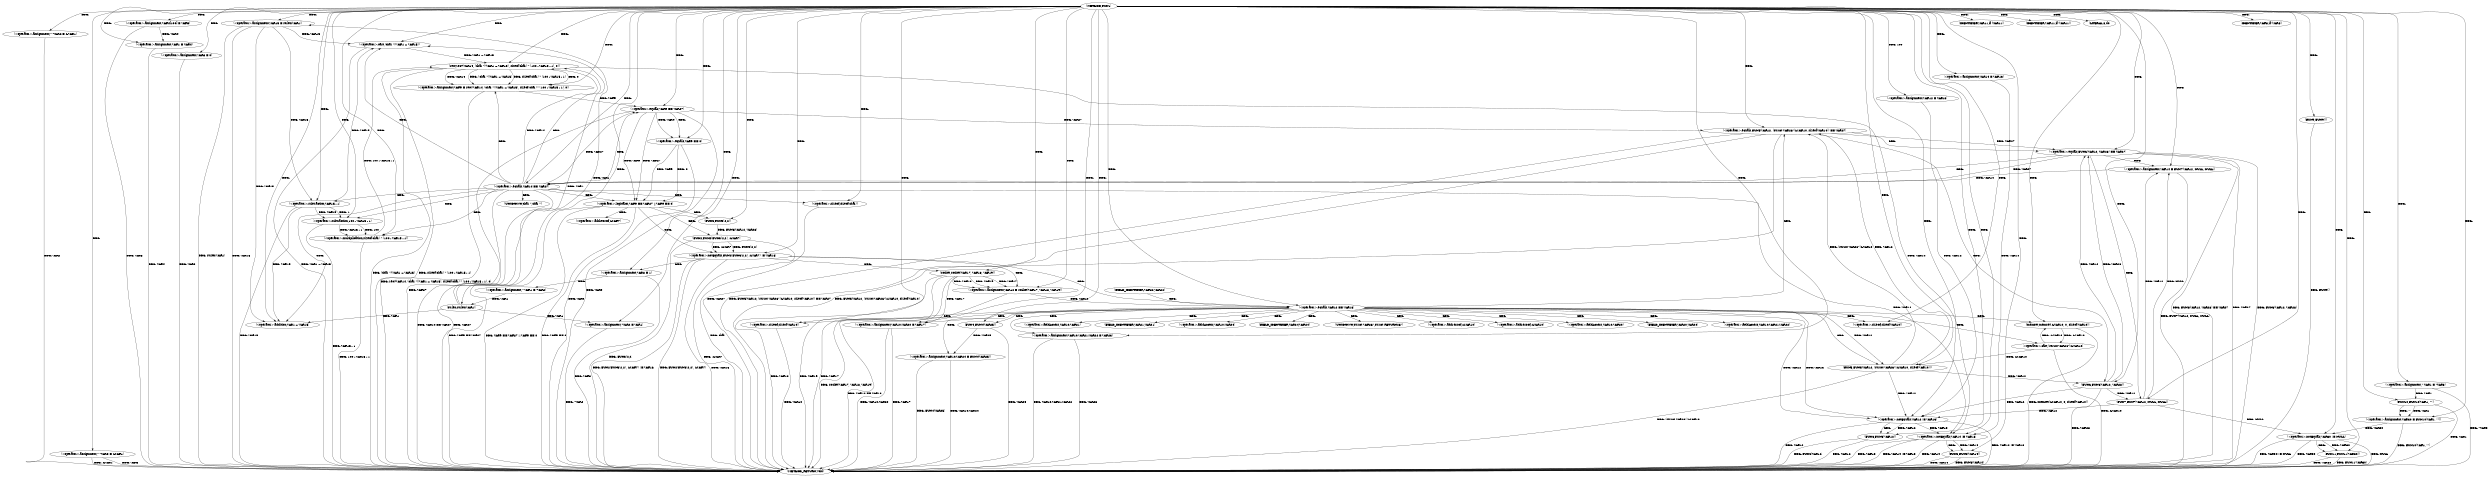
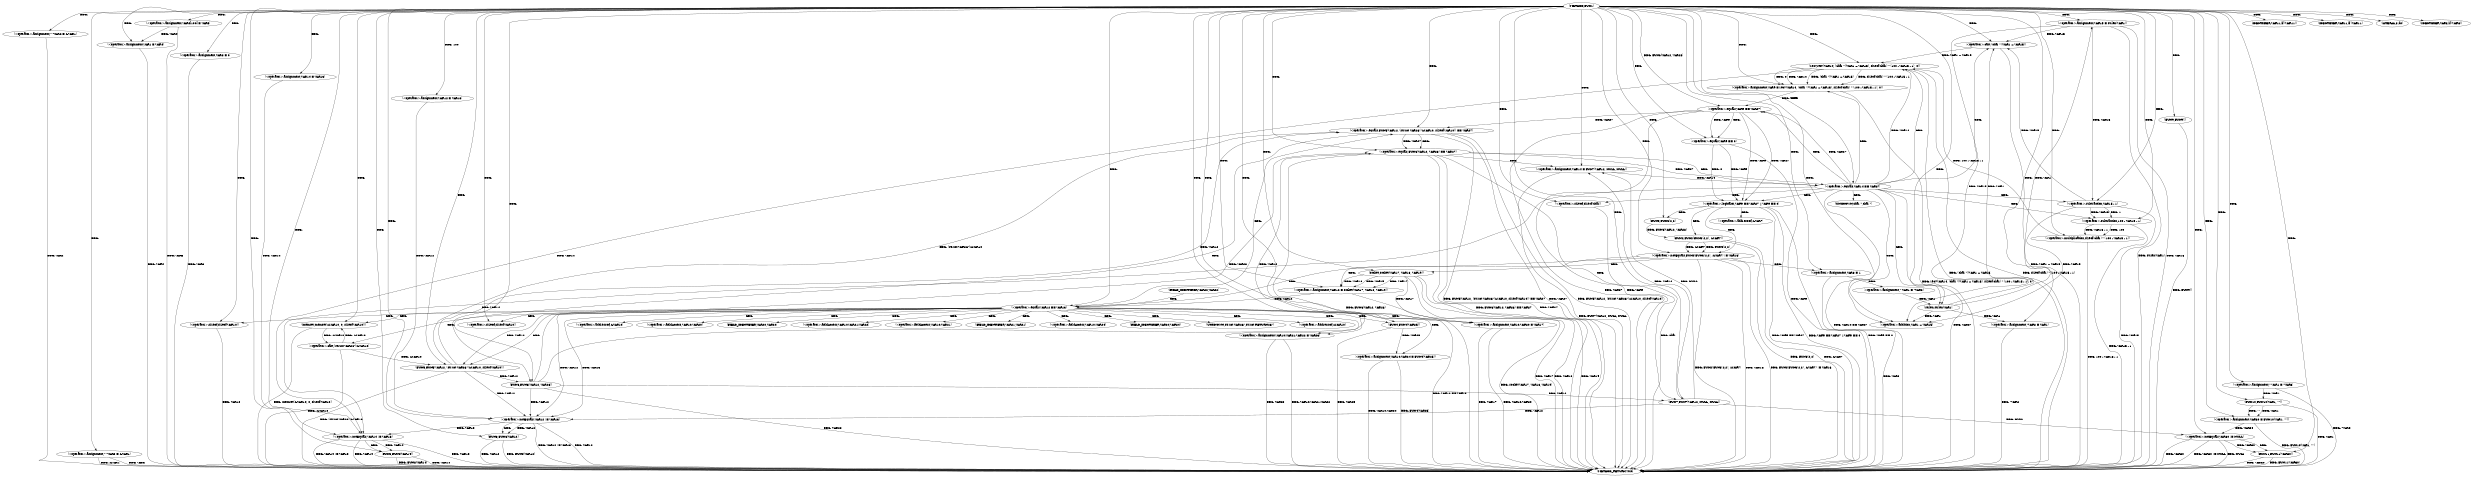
(680, 56) -> (1664, 56)
(447, 223) -> (1896, 258)
